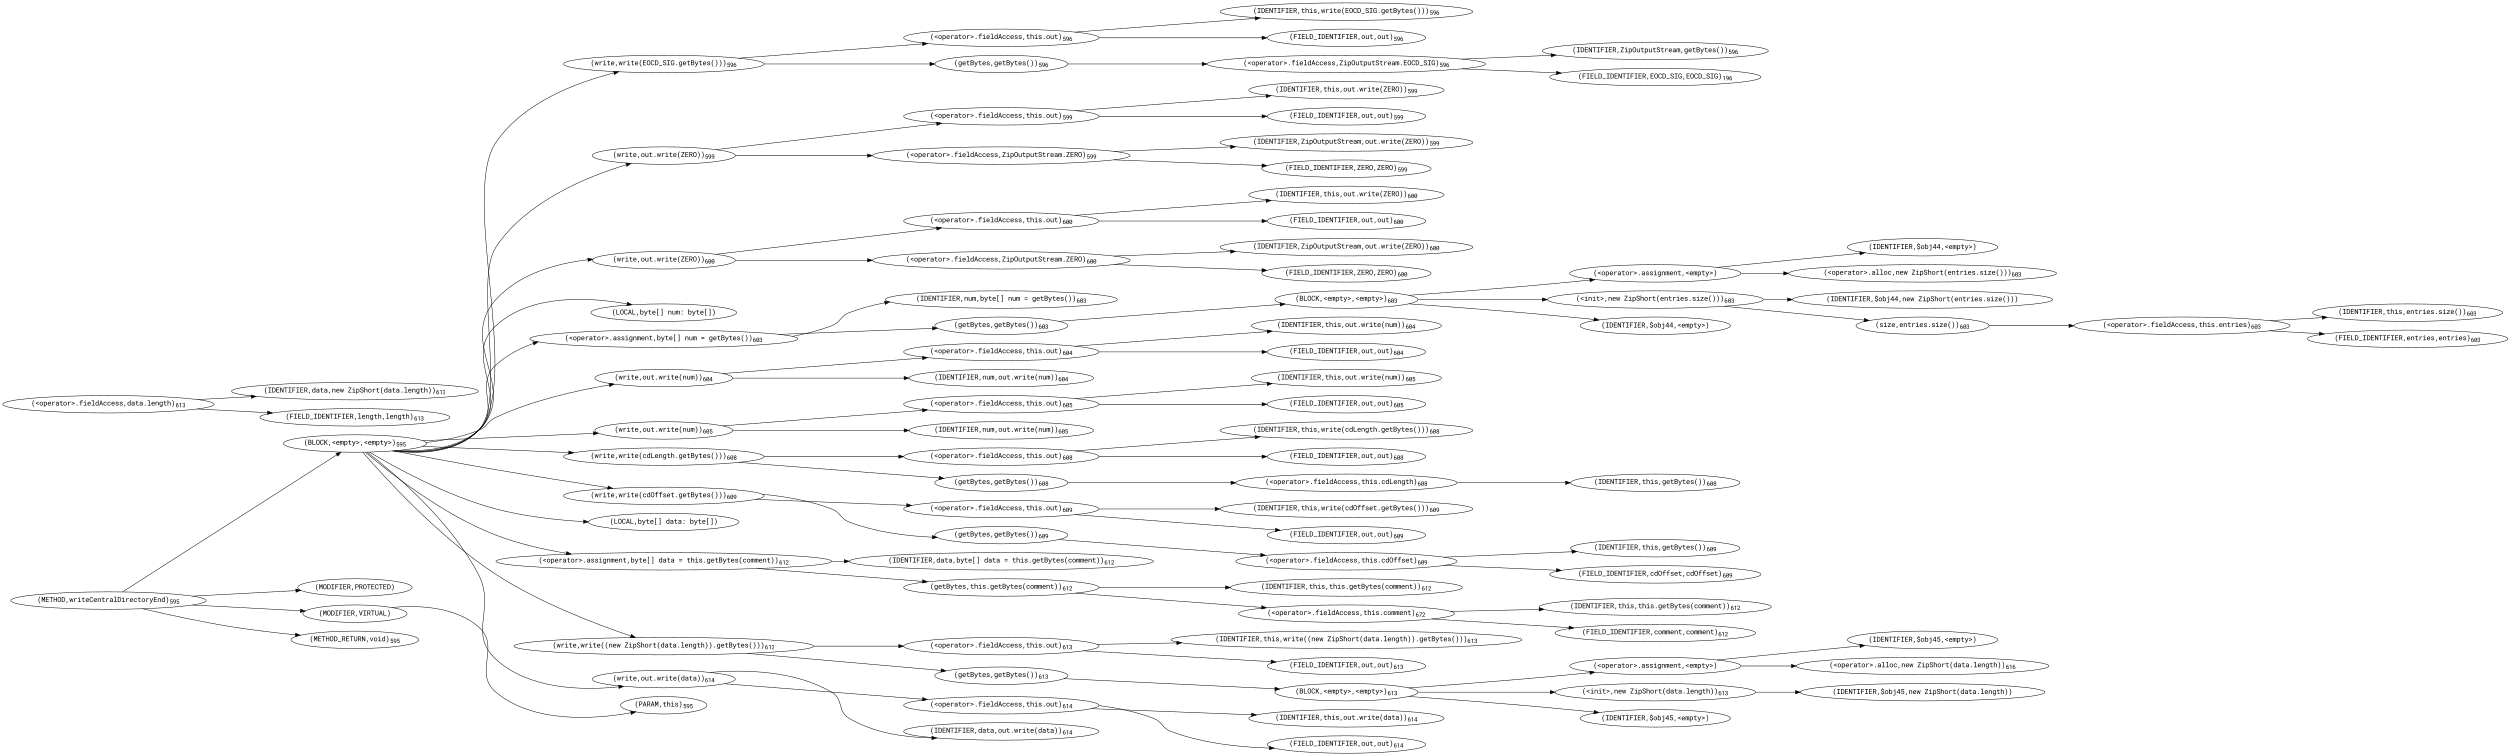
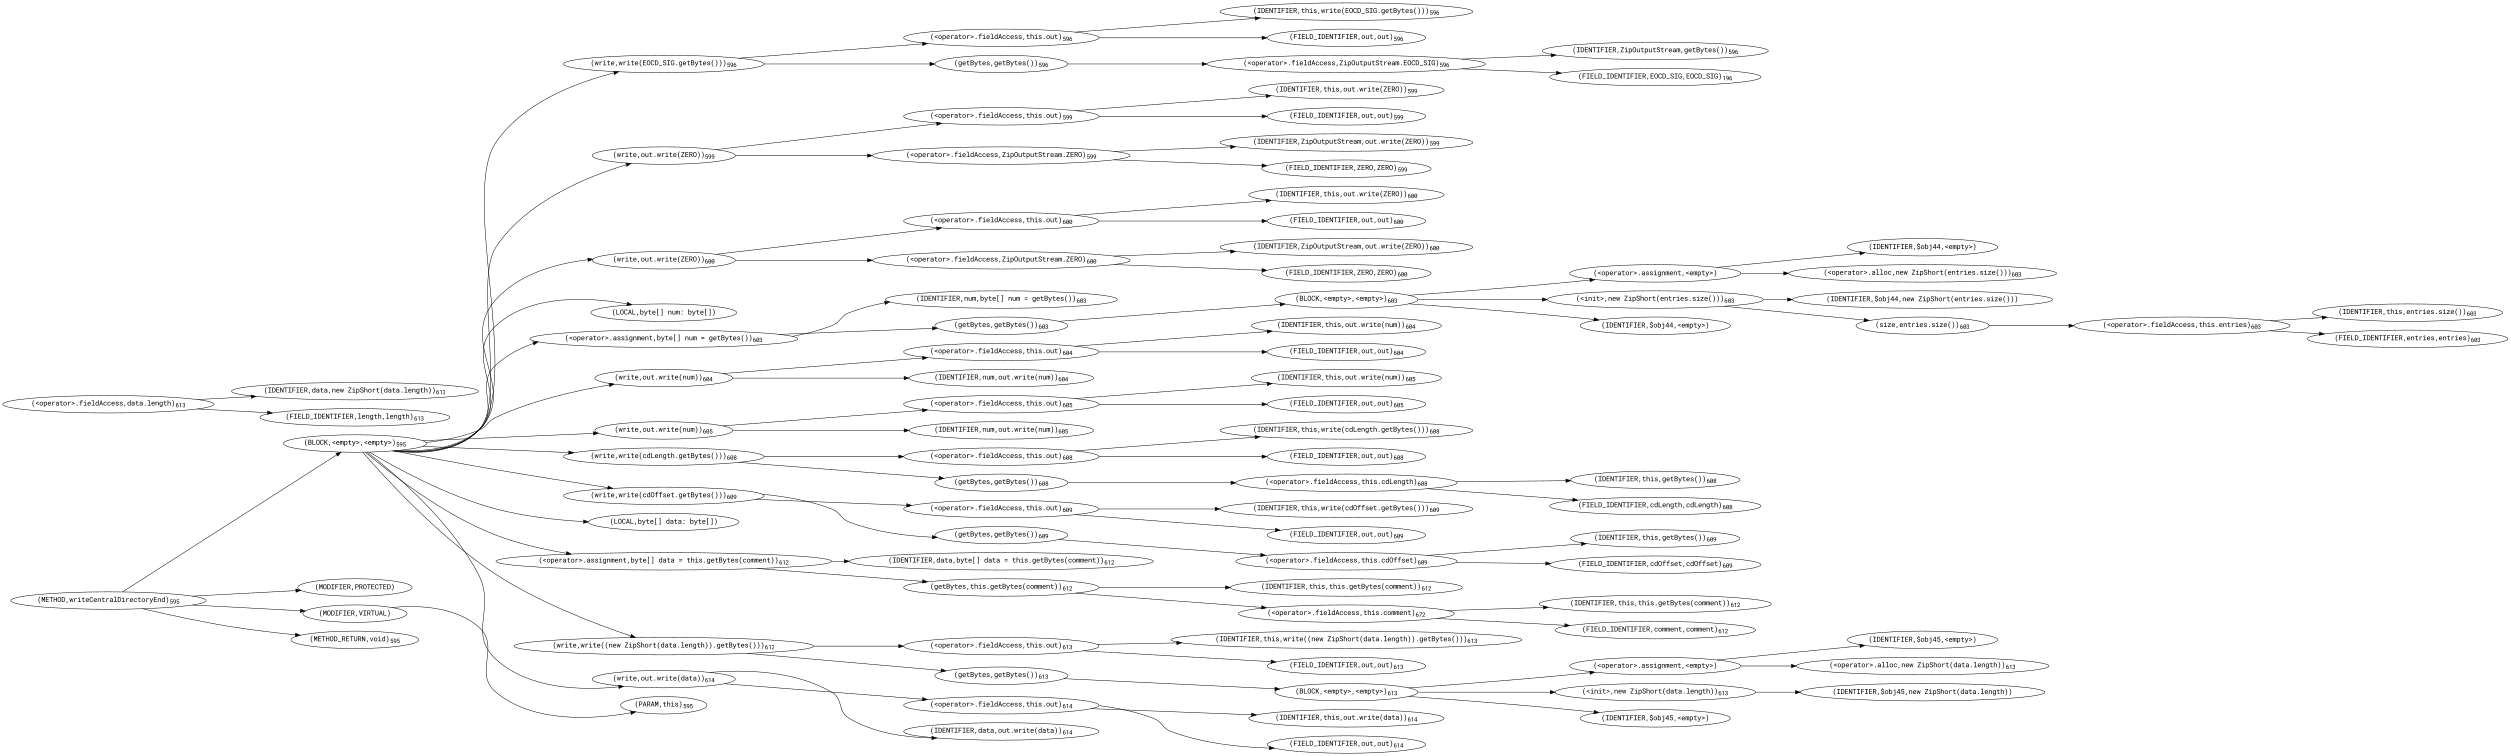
none -> (1655, 506)
(2011, 665) -> (2011, 665)
